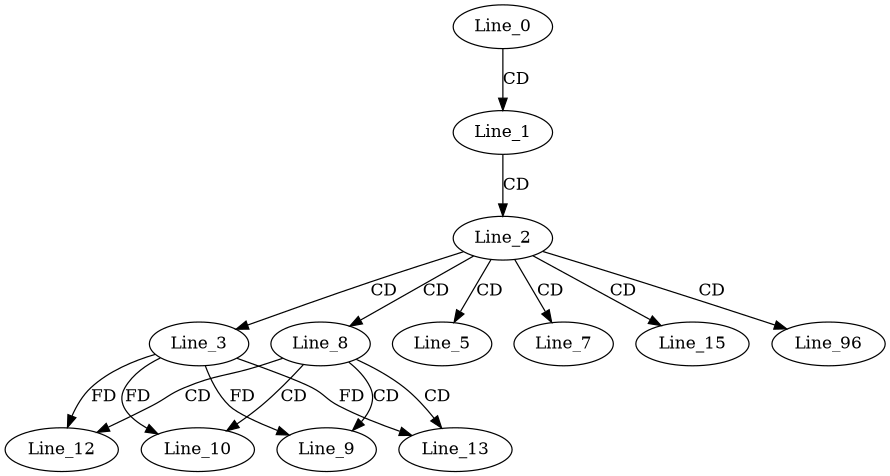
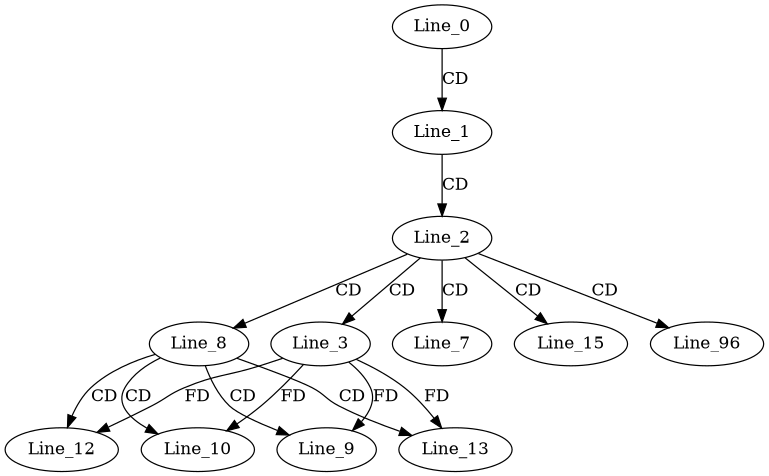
(442, 344) -> none
